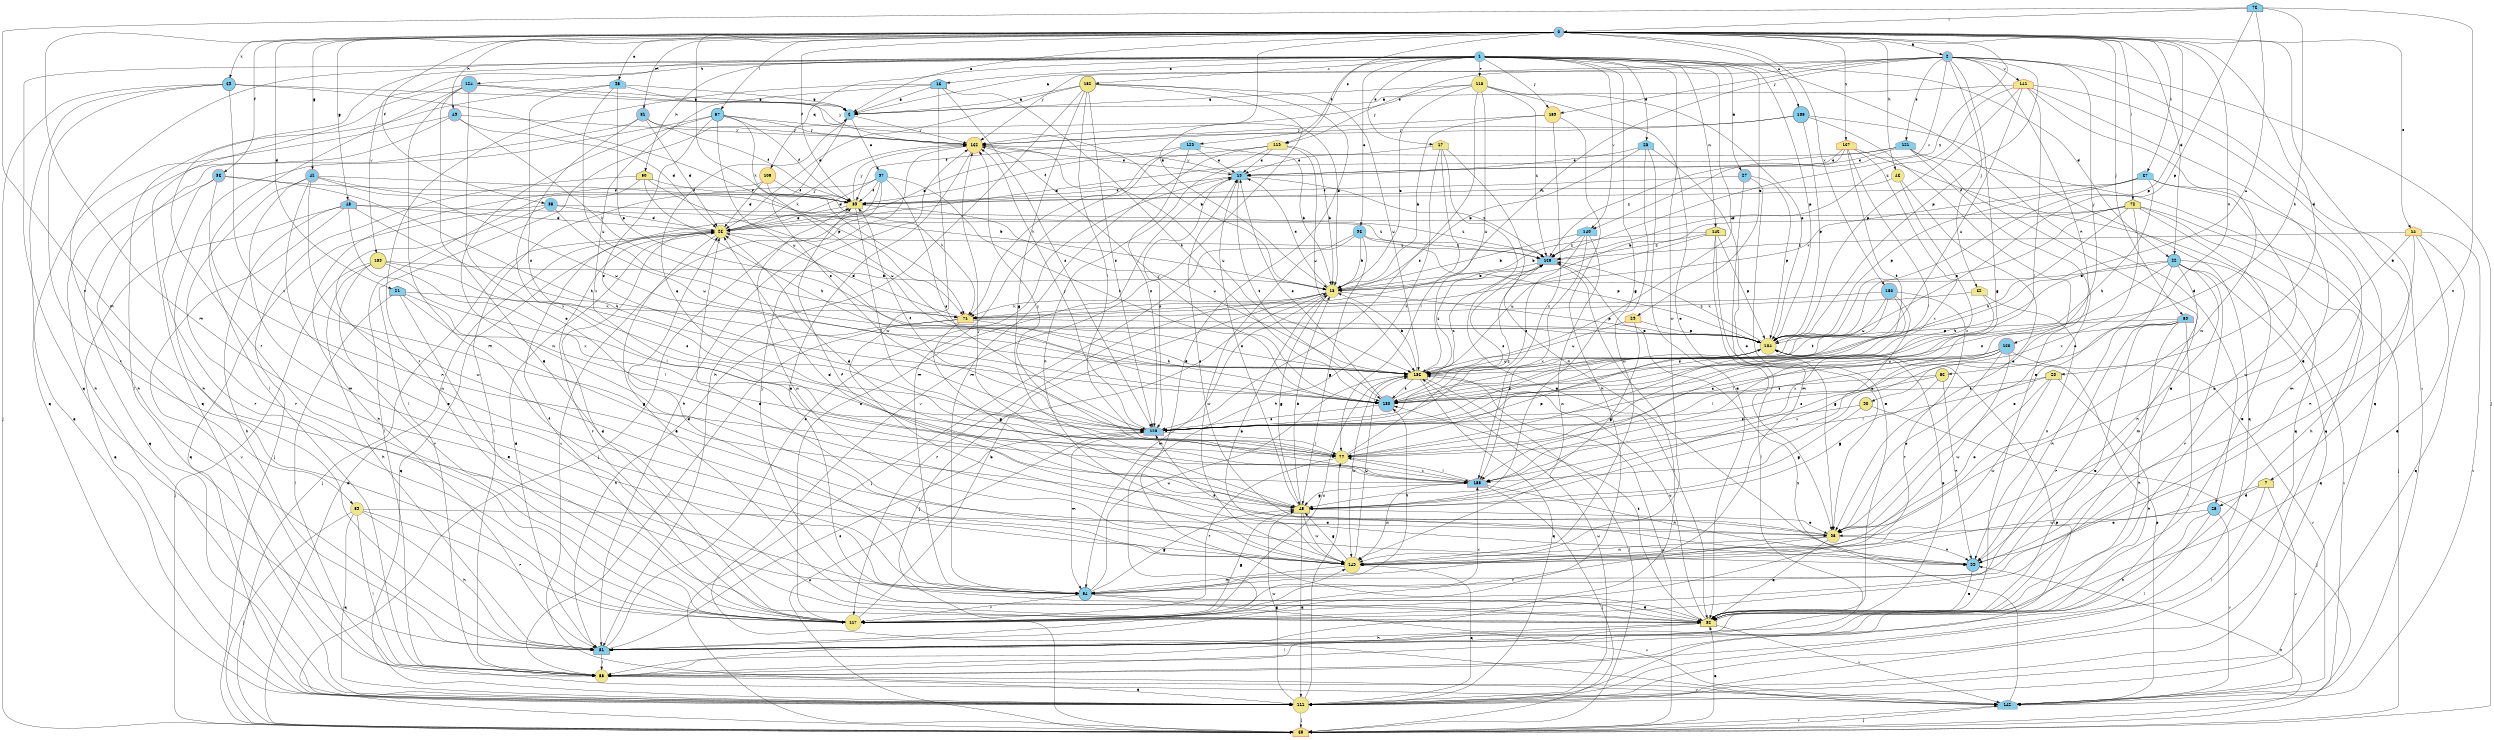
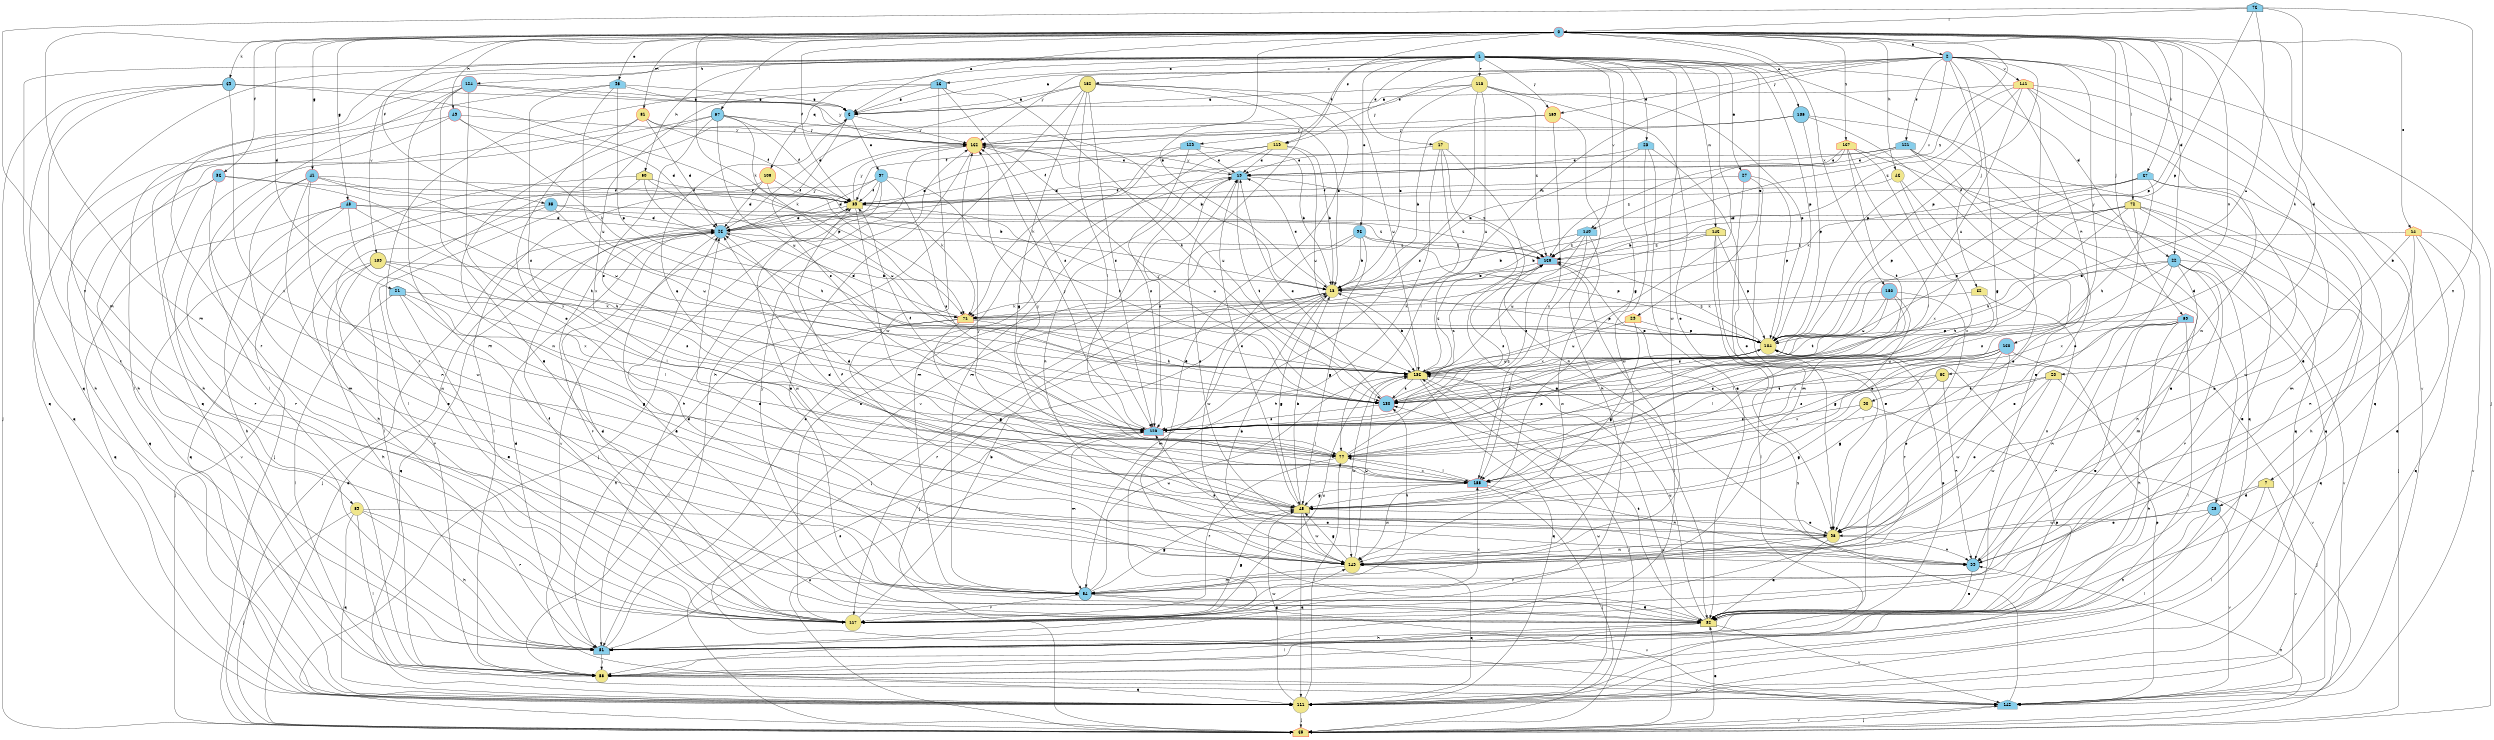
(643, 115) -> (643, 115)
(721, 232) -> (721, 232)
